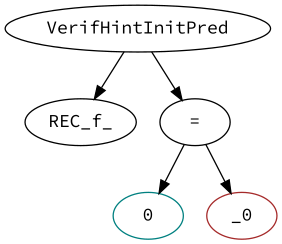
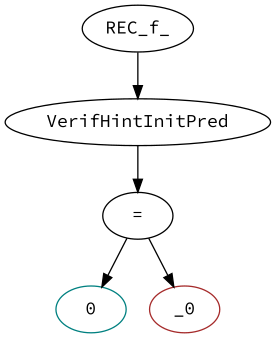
(113, 70) -> (138, 69)
